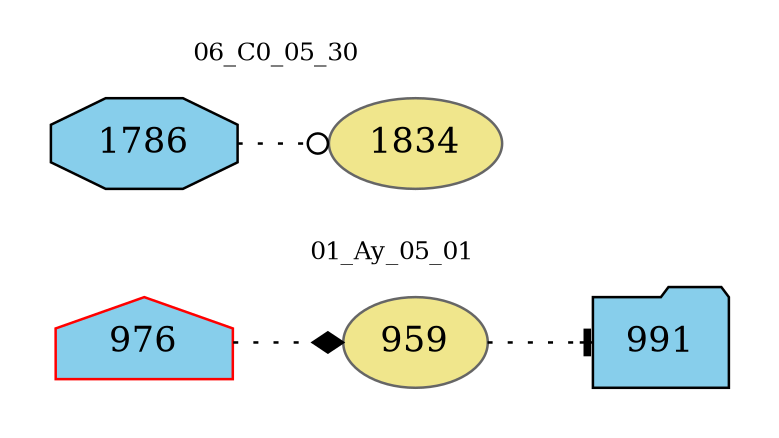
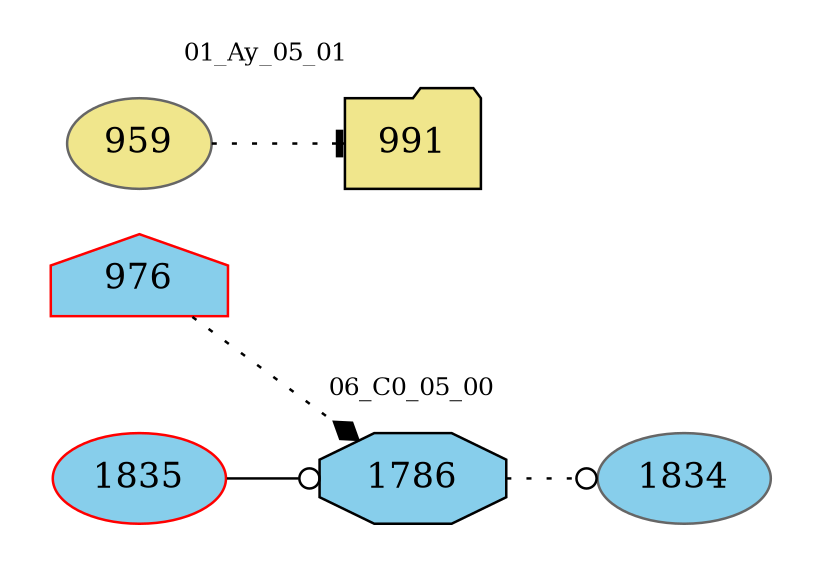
(276, 54) -> (412, 389)
(416, 144) -> (684, 478)
(273, 342) -> (281, 382)
(661, 342) -> (413, 144)
none -> (139, 478)
